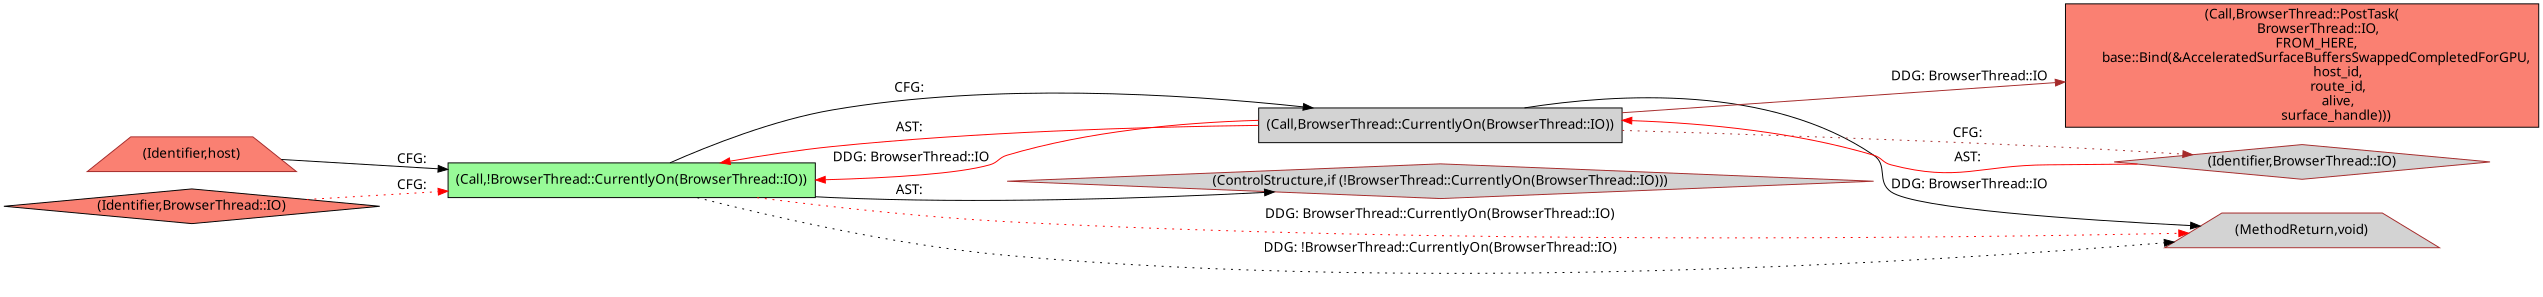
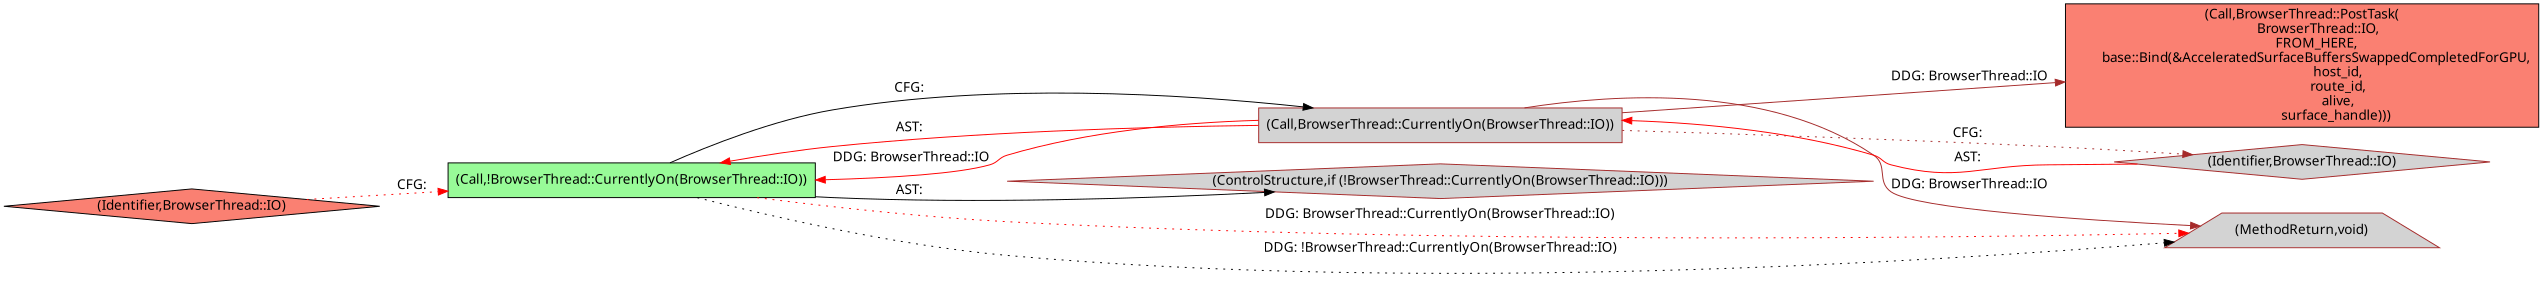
(1440, 125) -> (1440, 125)
(192, 154) -> none
(1883, 180) -> (1883, 180)
